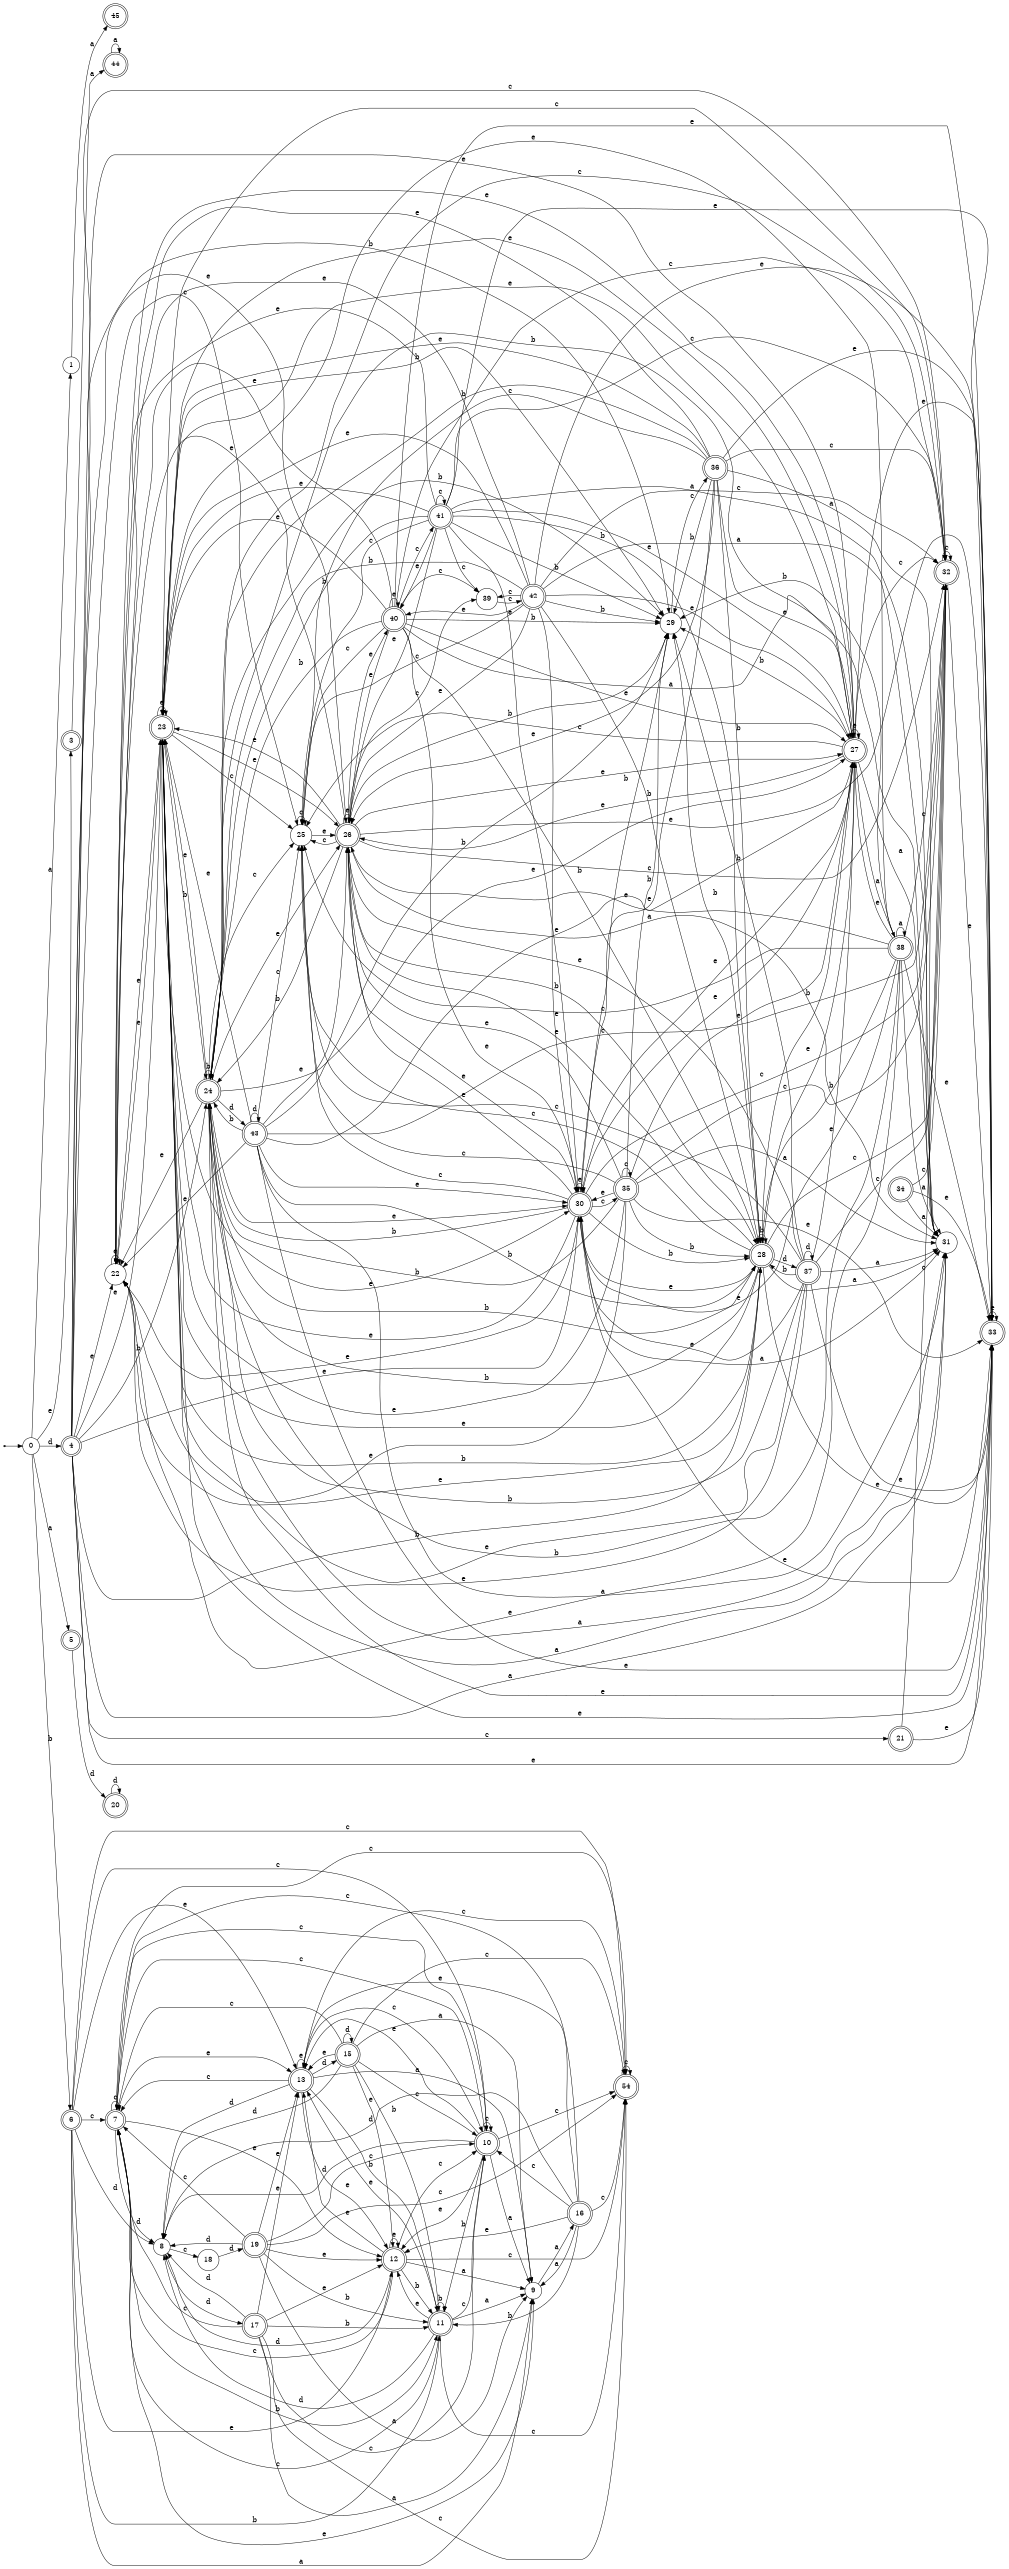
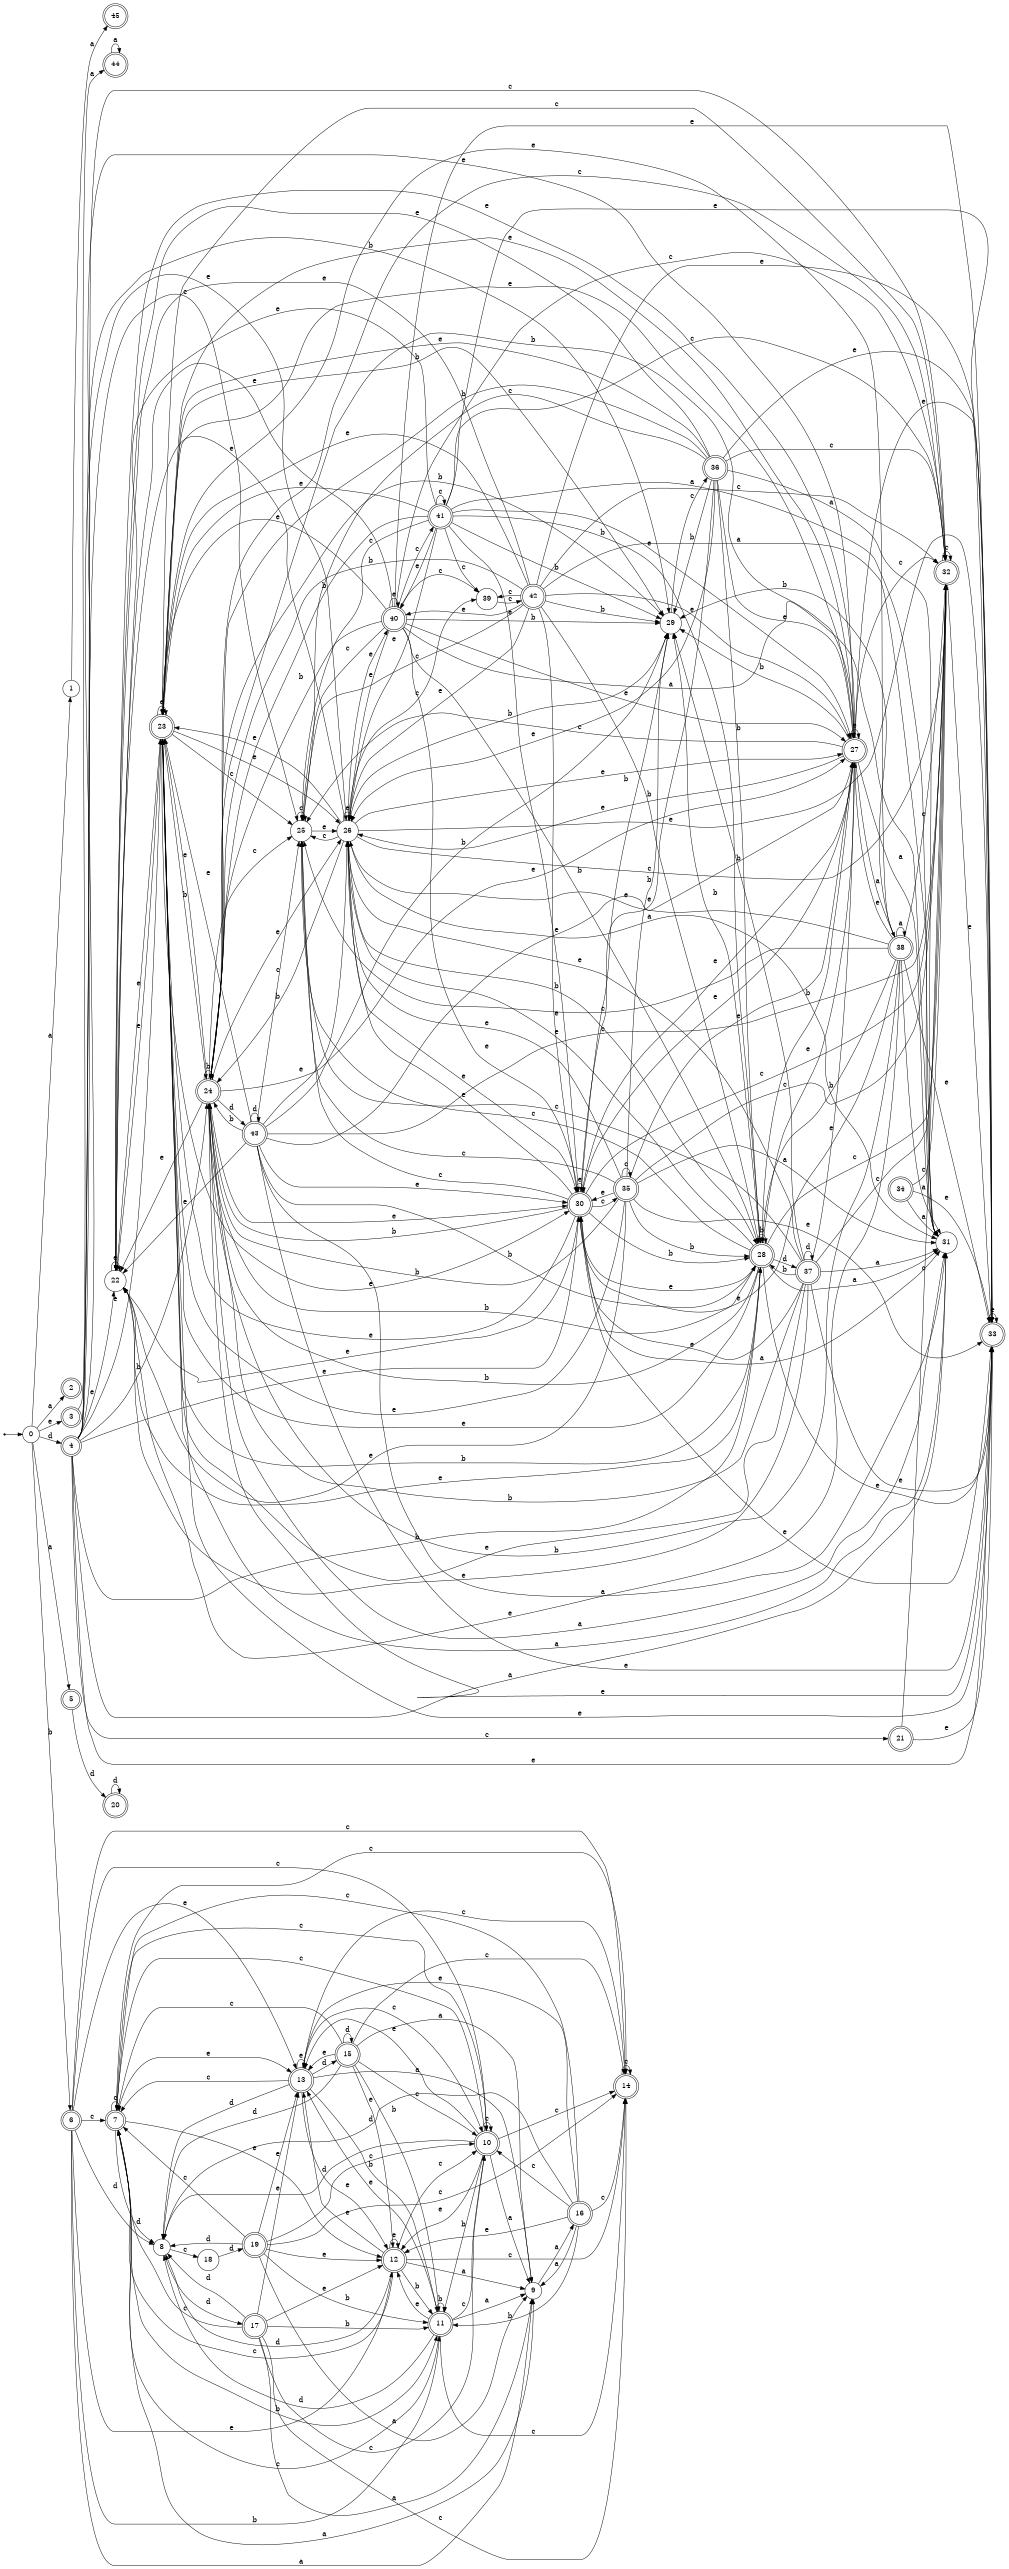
(348, 835) -> (348, 831)
none -> (71, 1388)
(626, 2087) -> (626, 2086)
(324, 2535) -> (324, 2535)
